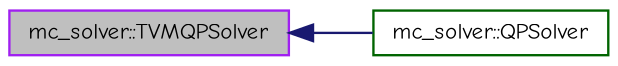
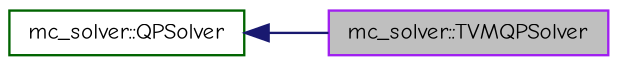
(343, 33) -> (299, 33)
